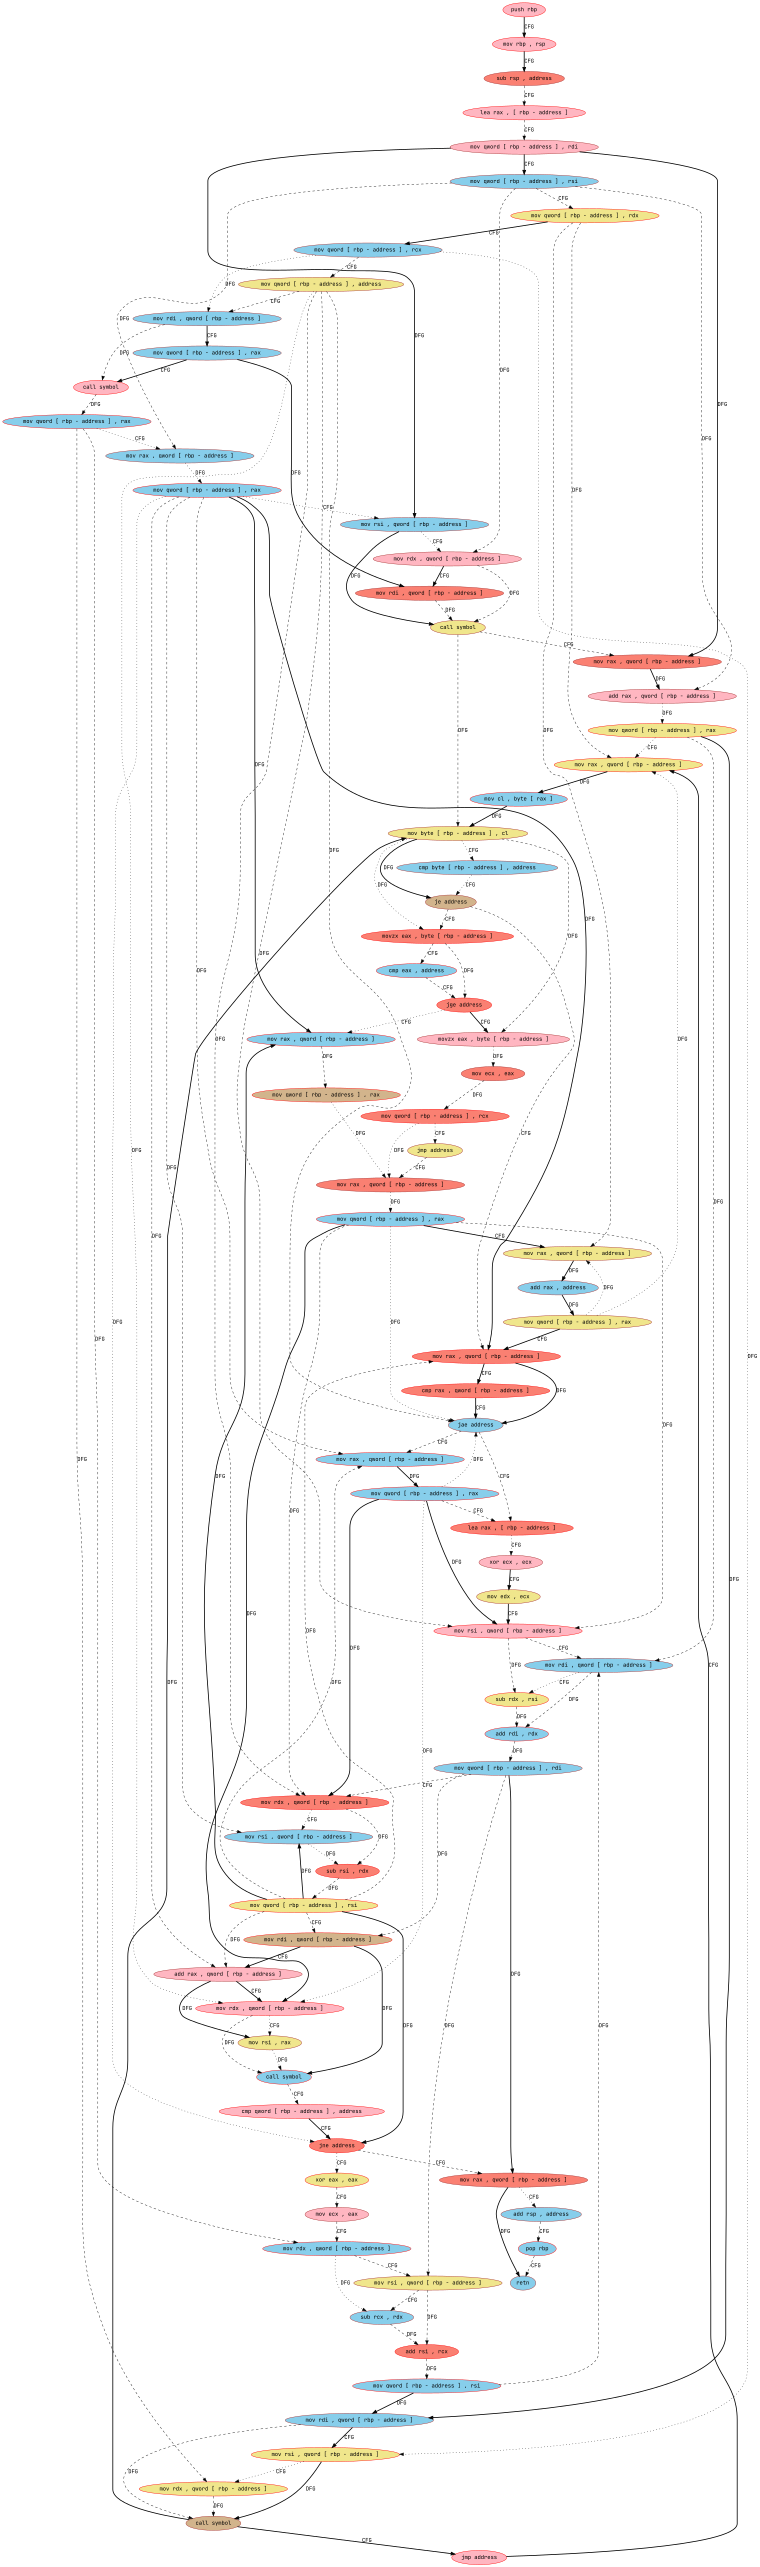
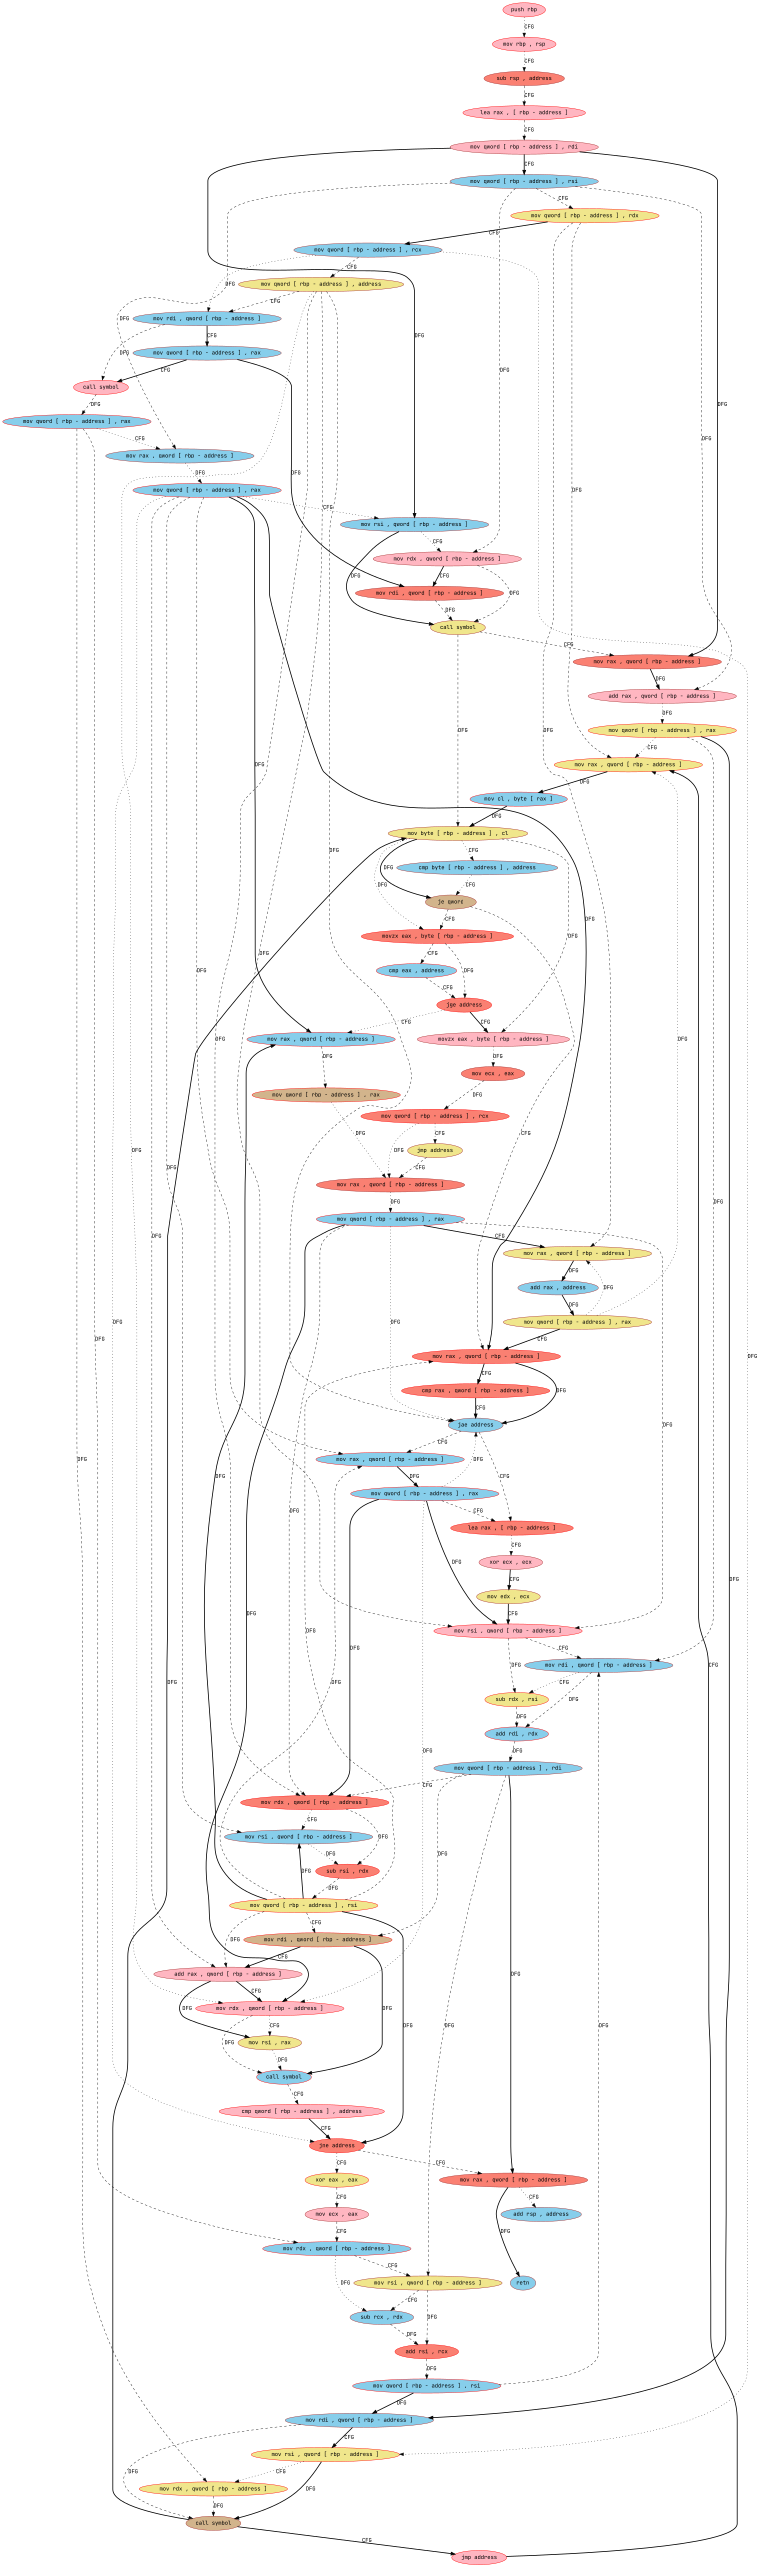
(524, 25) -> (524, 25)
(524, 59) -> (524, 59)
(451, 902) -> (451, 902)
(537, 2249) -> none
